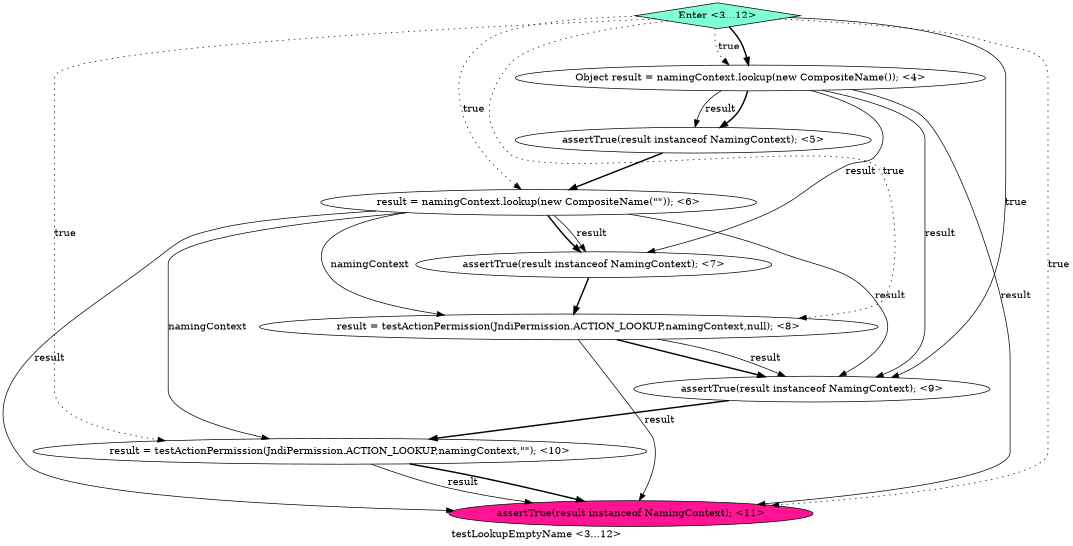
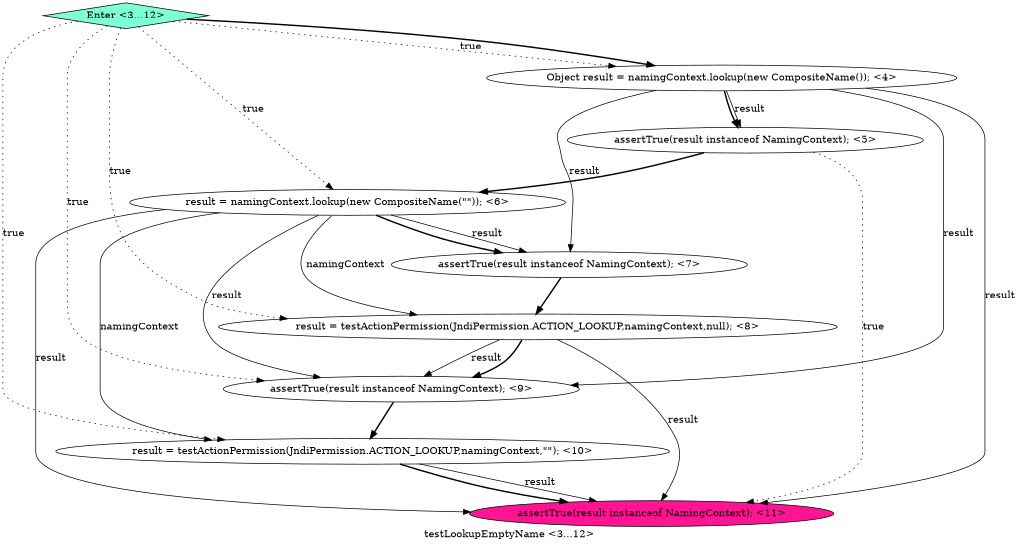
(1006, 130) -> (67, 267)
(1048, 261) -> (863, 352)
